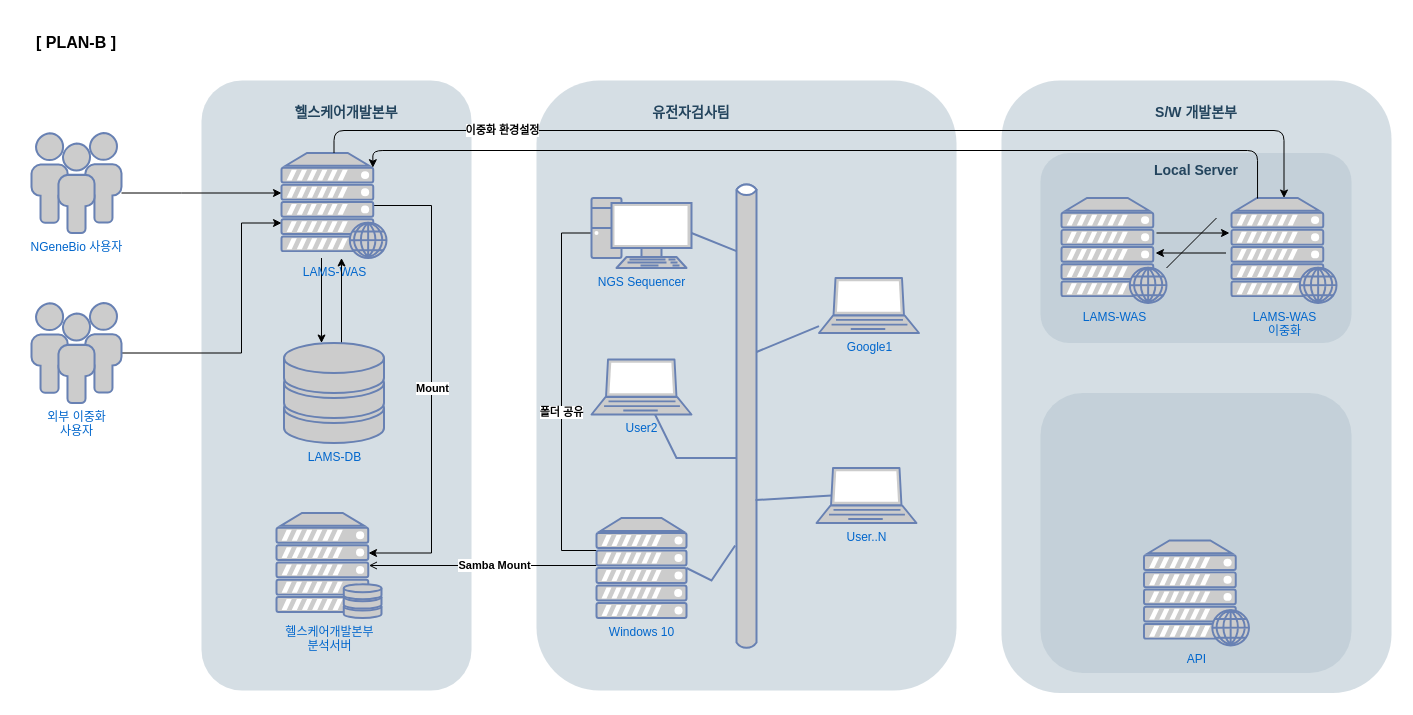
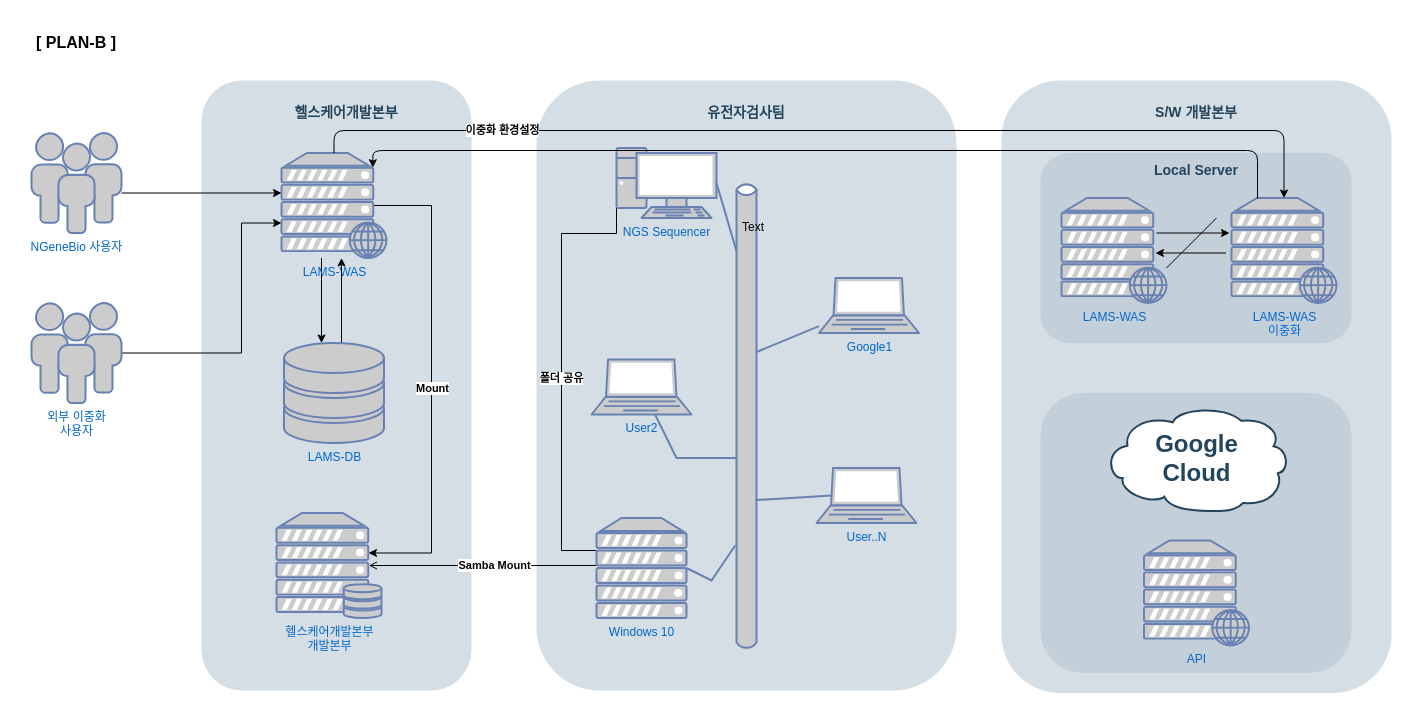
(692, 113) -> (747, 113)
none -> (754, 228)
(642, 233) -> (667, 183)
none -> (1197, 459)
(330, 640) -> (330, 640)
